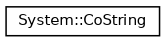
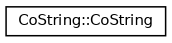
(83, 21) -> (86, 21)
